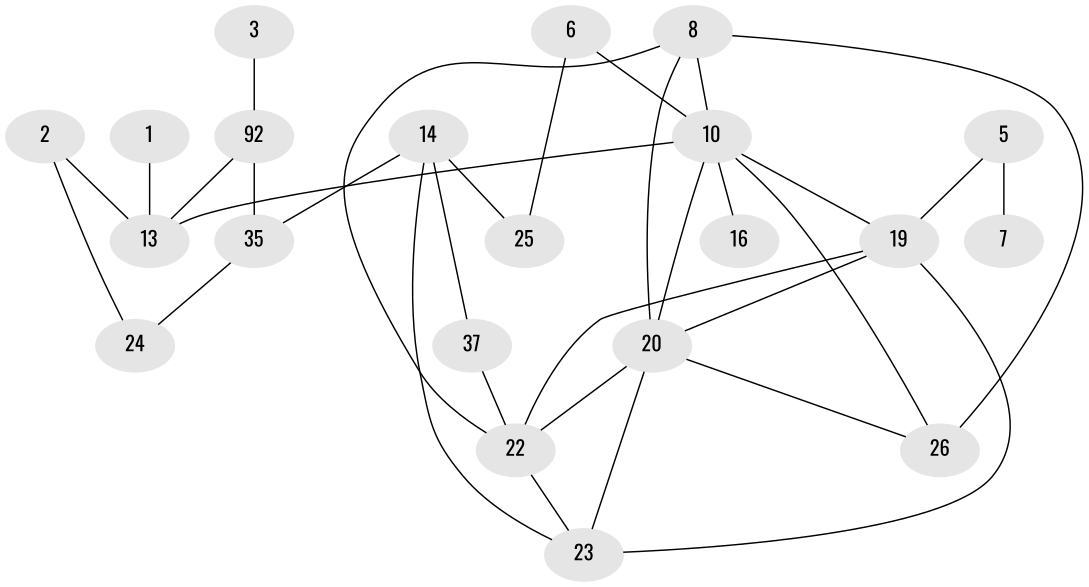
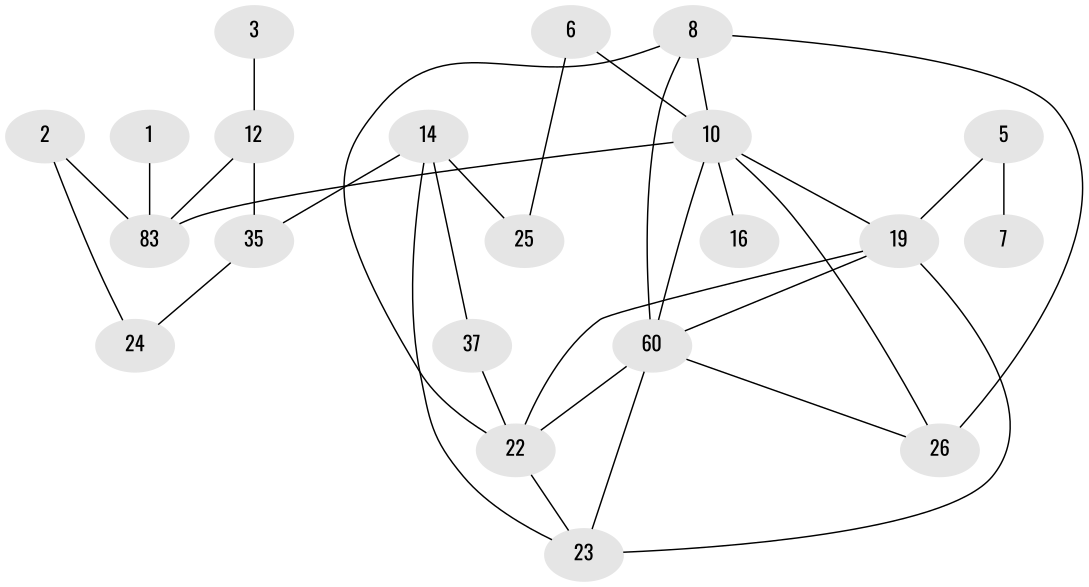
(254, 137) -> (254, 137)
(150, 241) -> (150, 241)
(652, 346) -> (652, 346)
